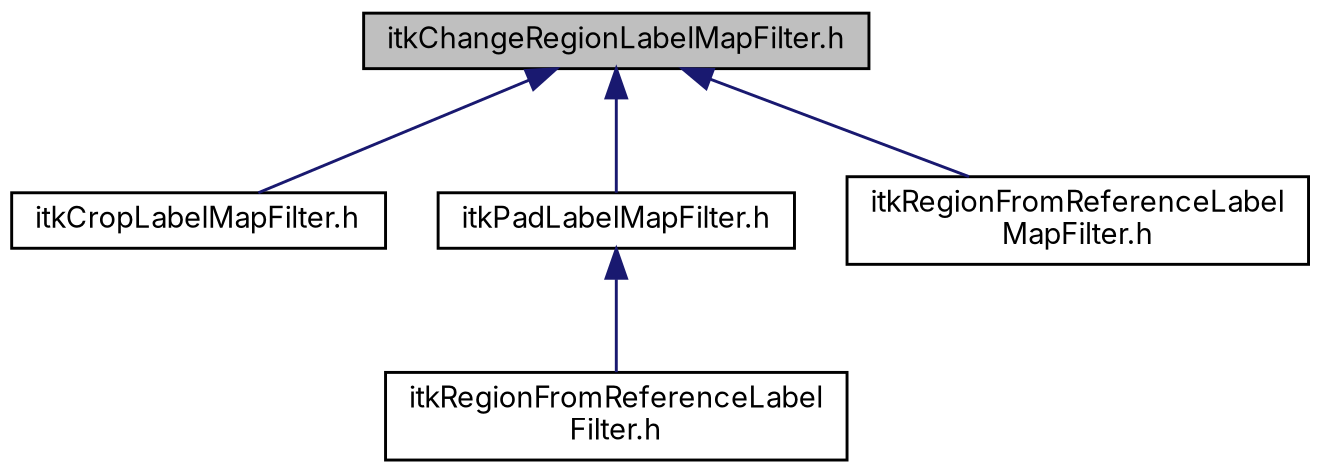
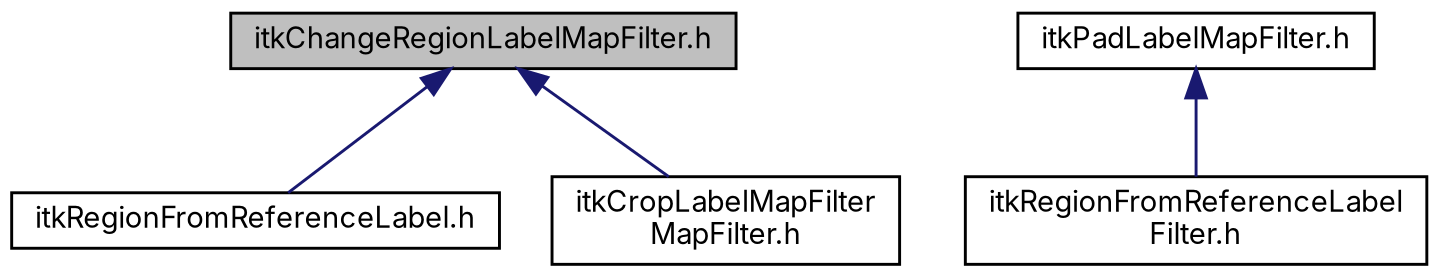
(616, 146) -> none
(199, 221) -> (256, 221)
(1078, 221) -> (726, 221)
